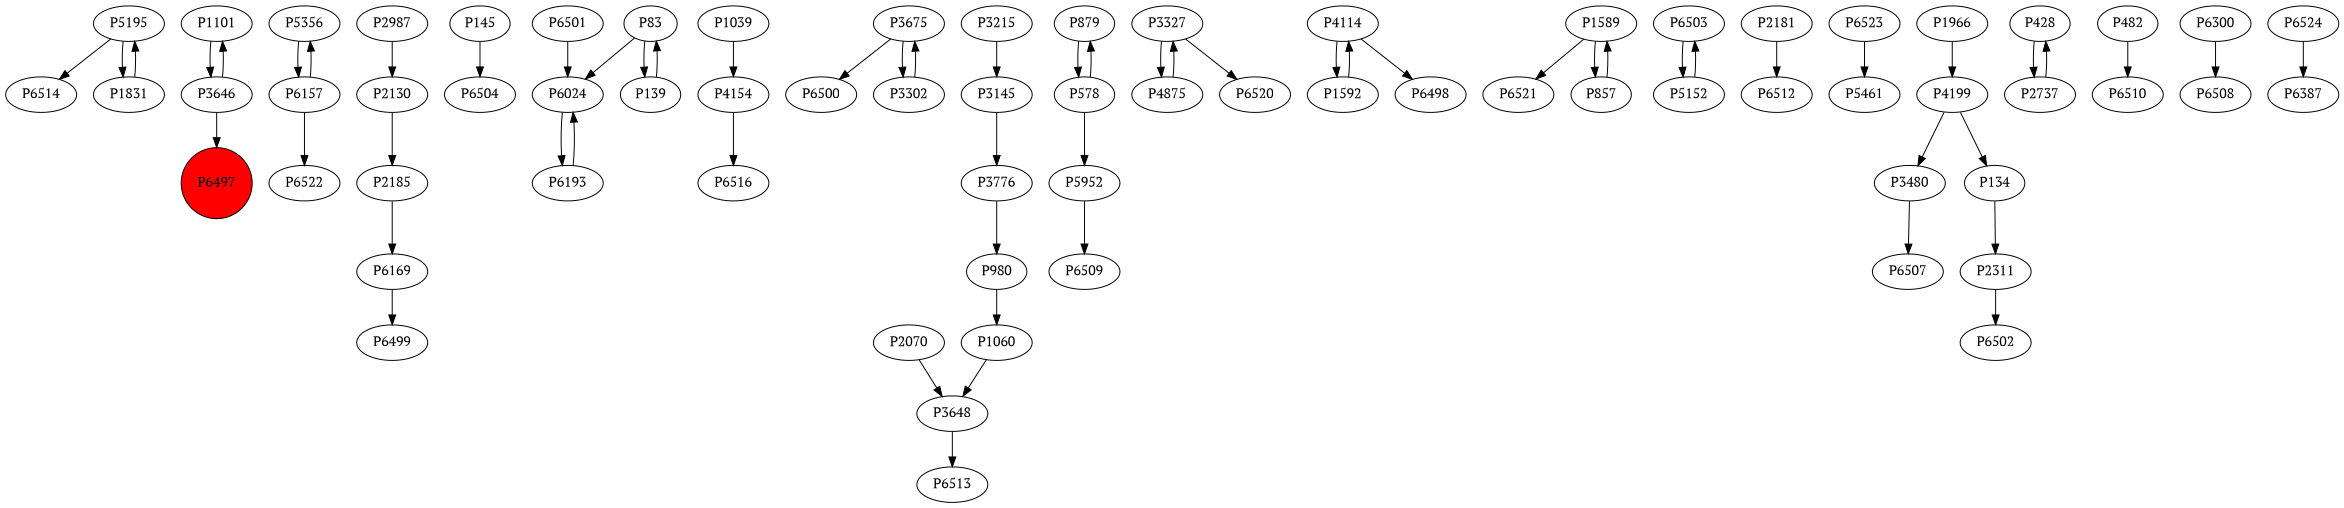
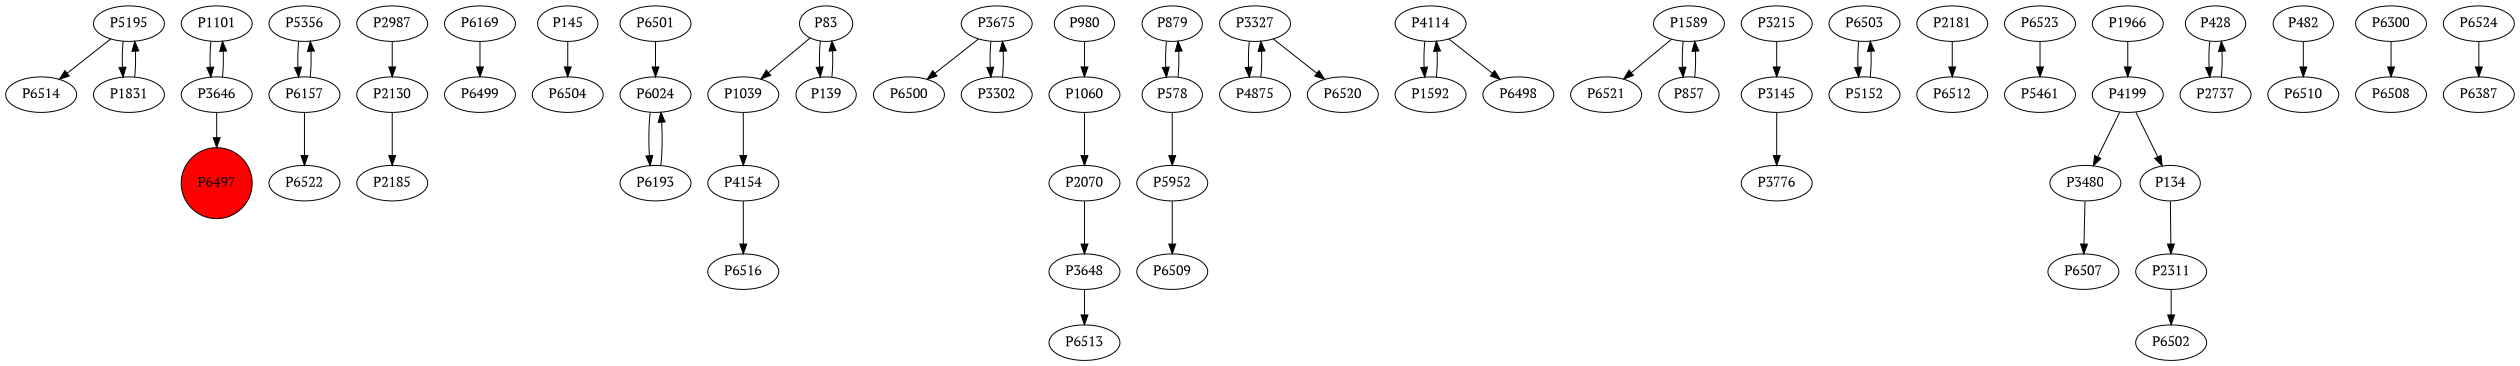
(614, 55) -> (789, 55)
(392, 223) -> none
(997, 223) -> none
(977, 374) -> (1084, 134)
